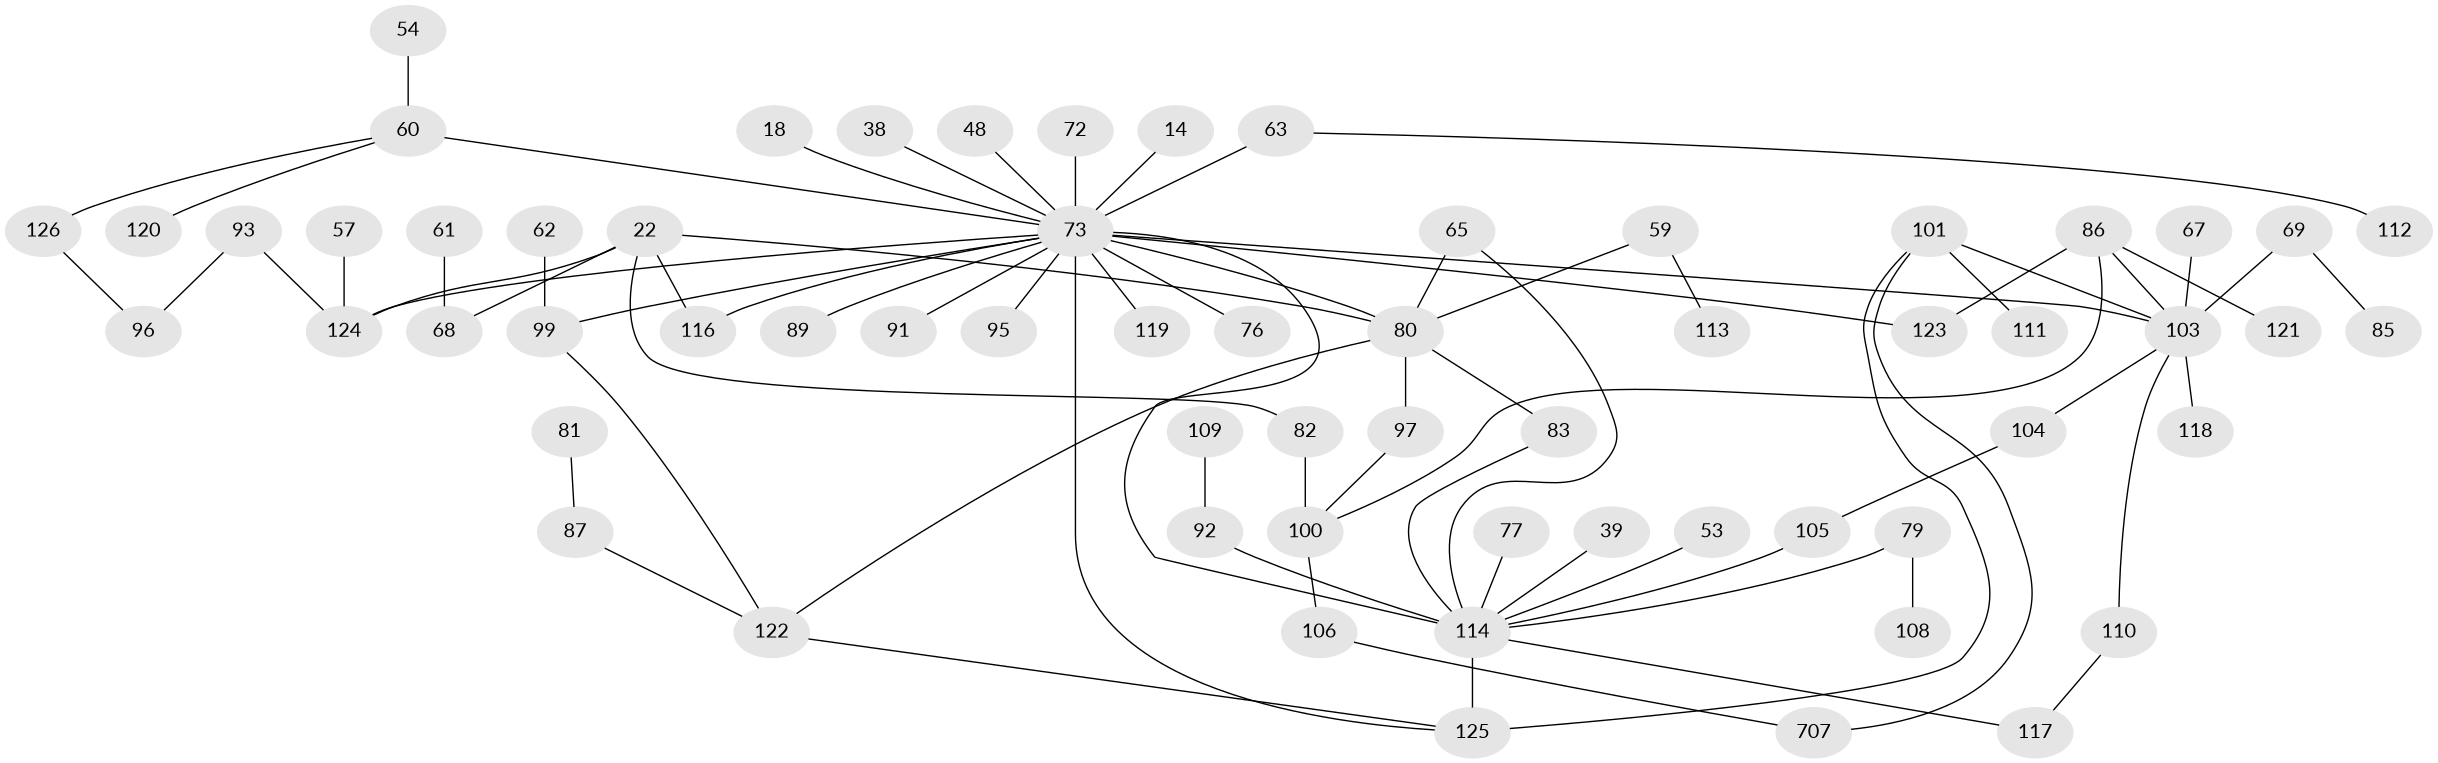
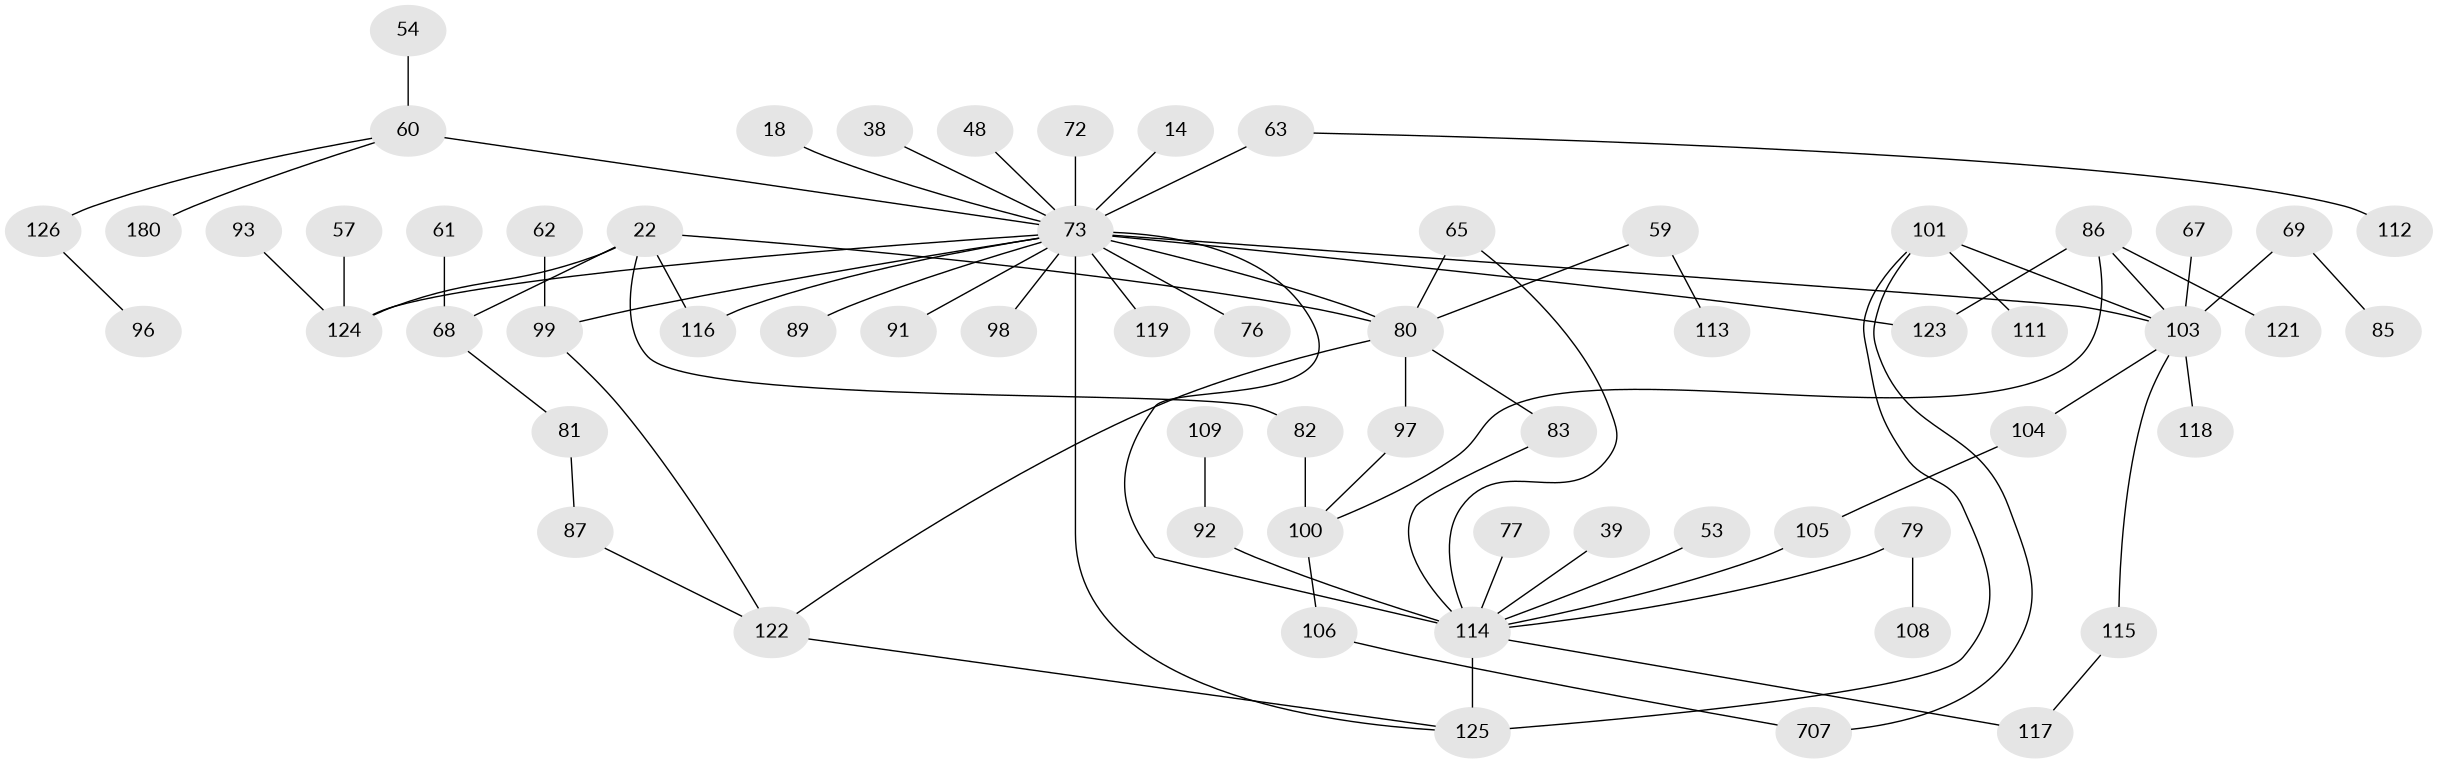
(143, 231) -> (143, 231)
(194, 281) -> none
(999, 332) -> (999, 332)
none -> (507, 382)
(2119, 632) -> (2119, 632)
